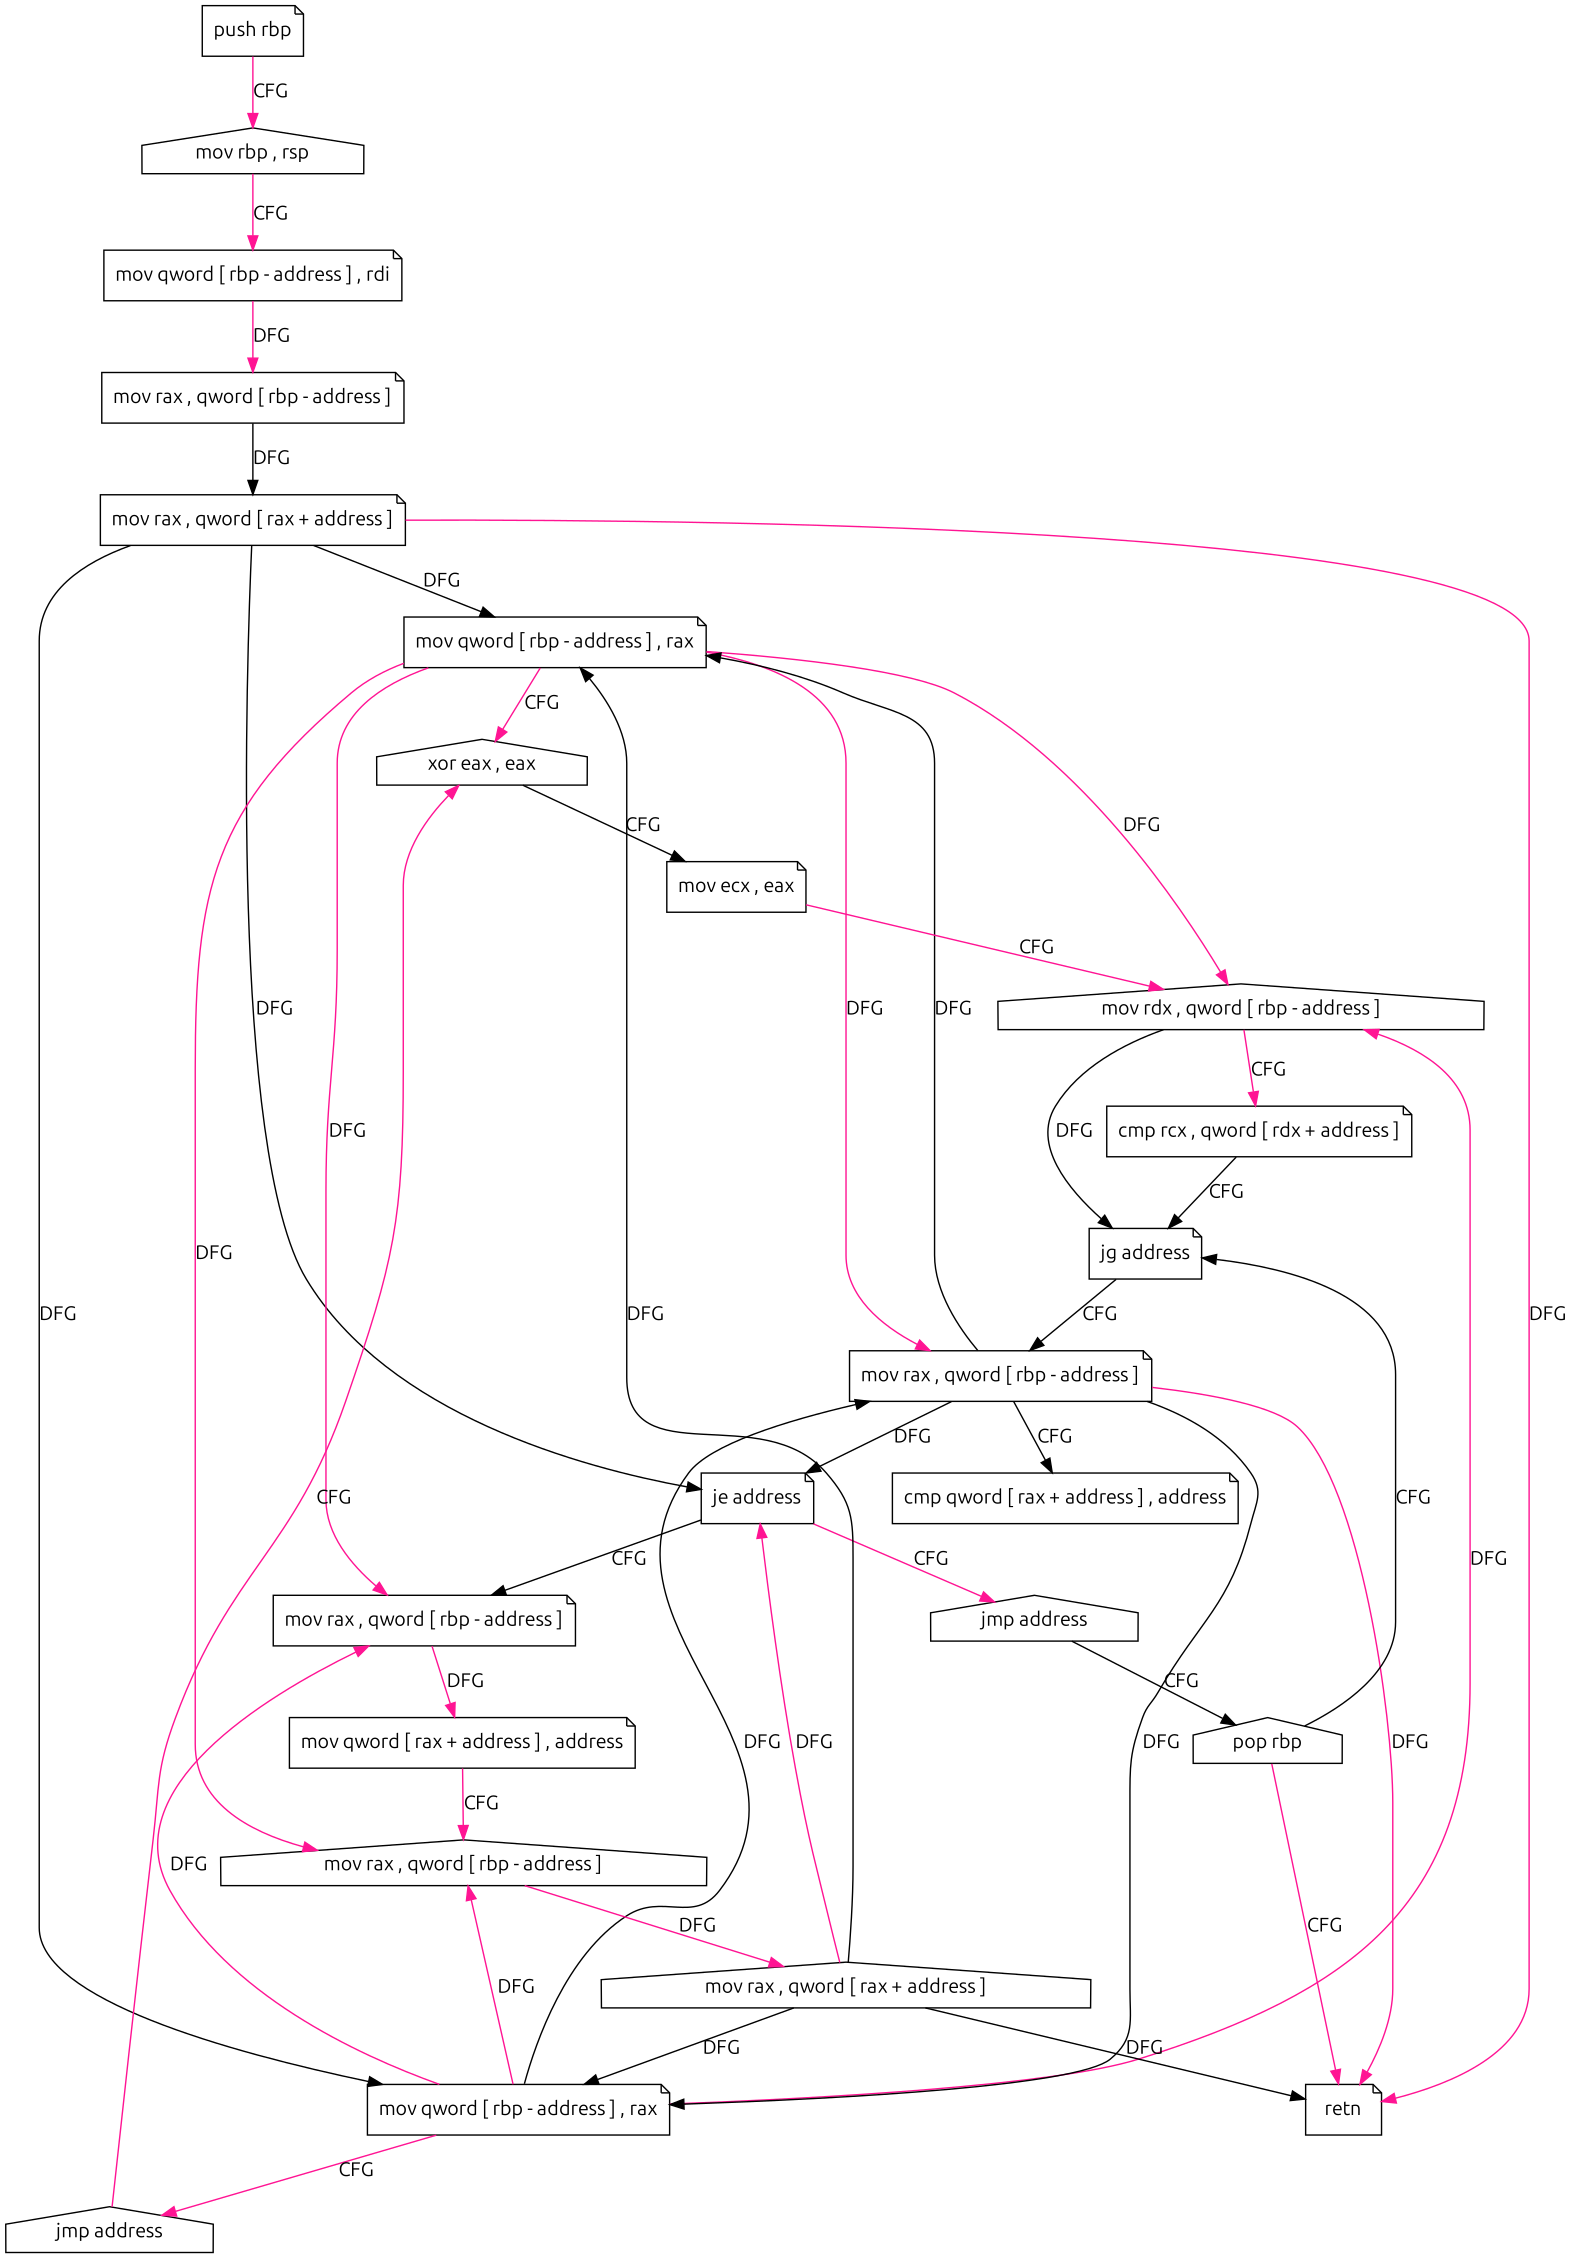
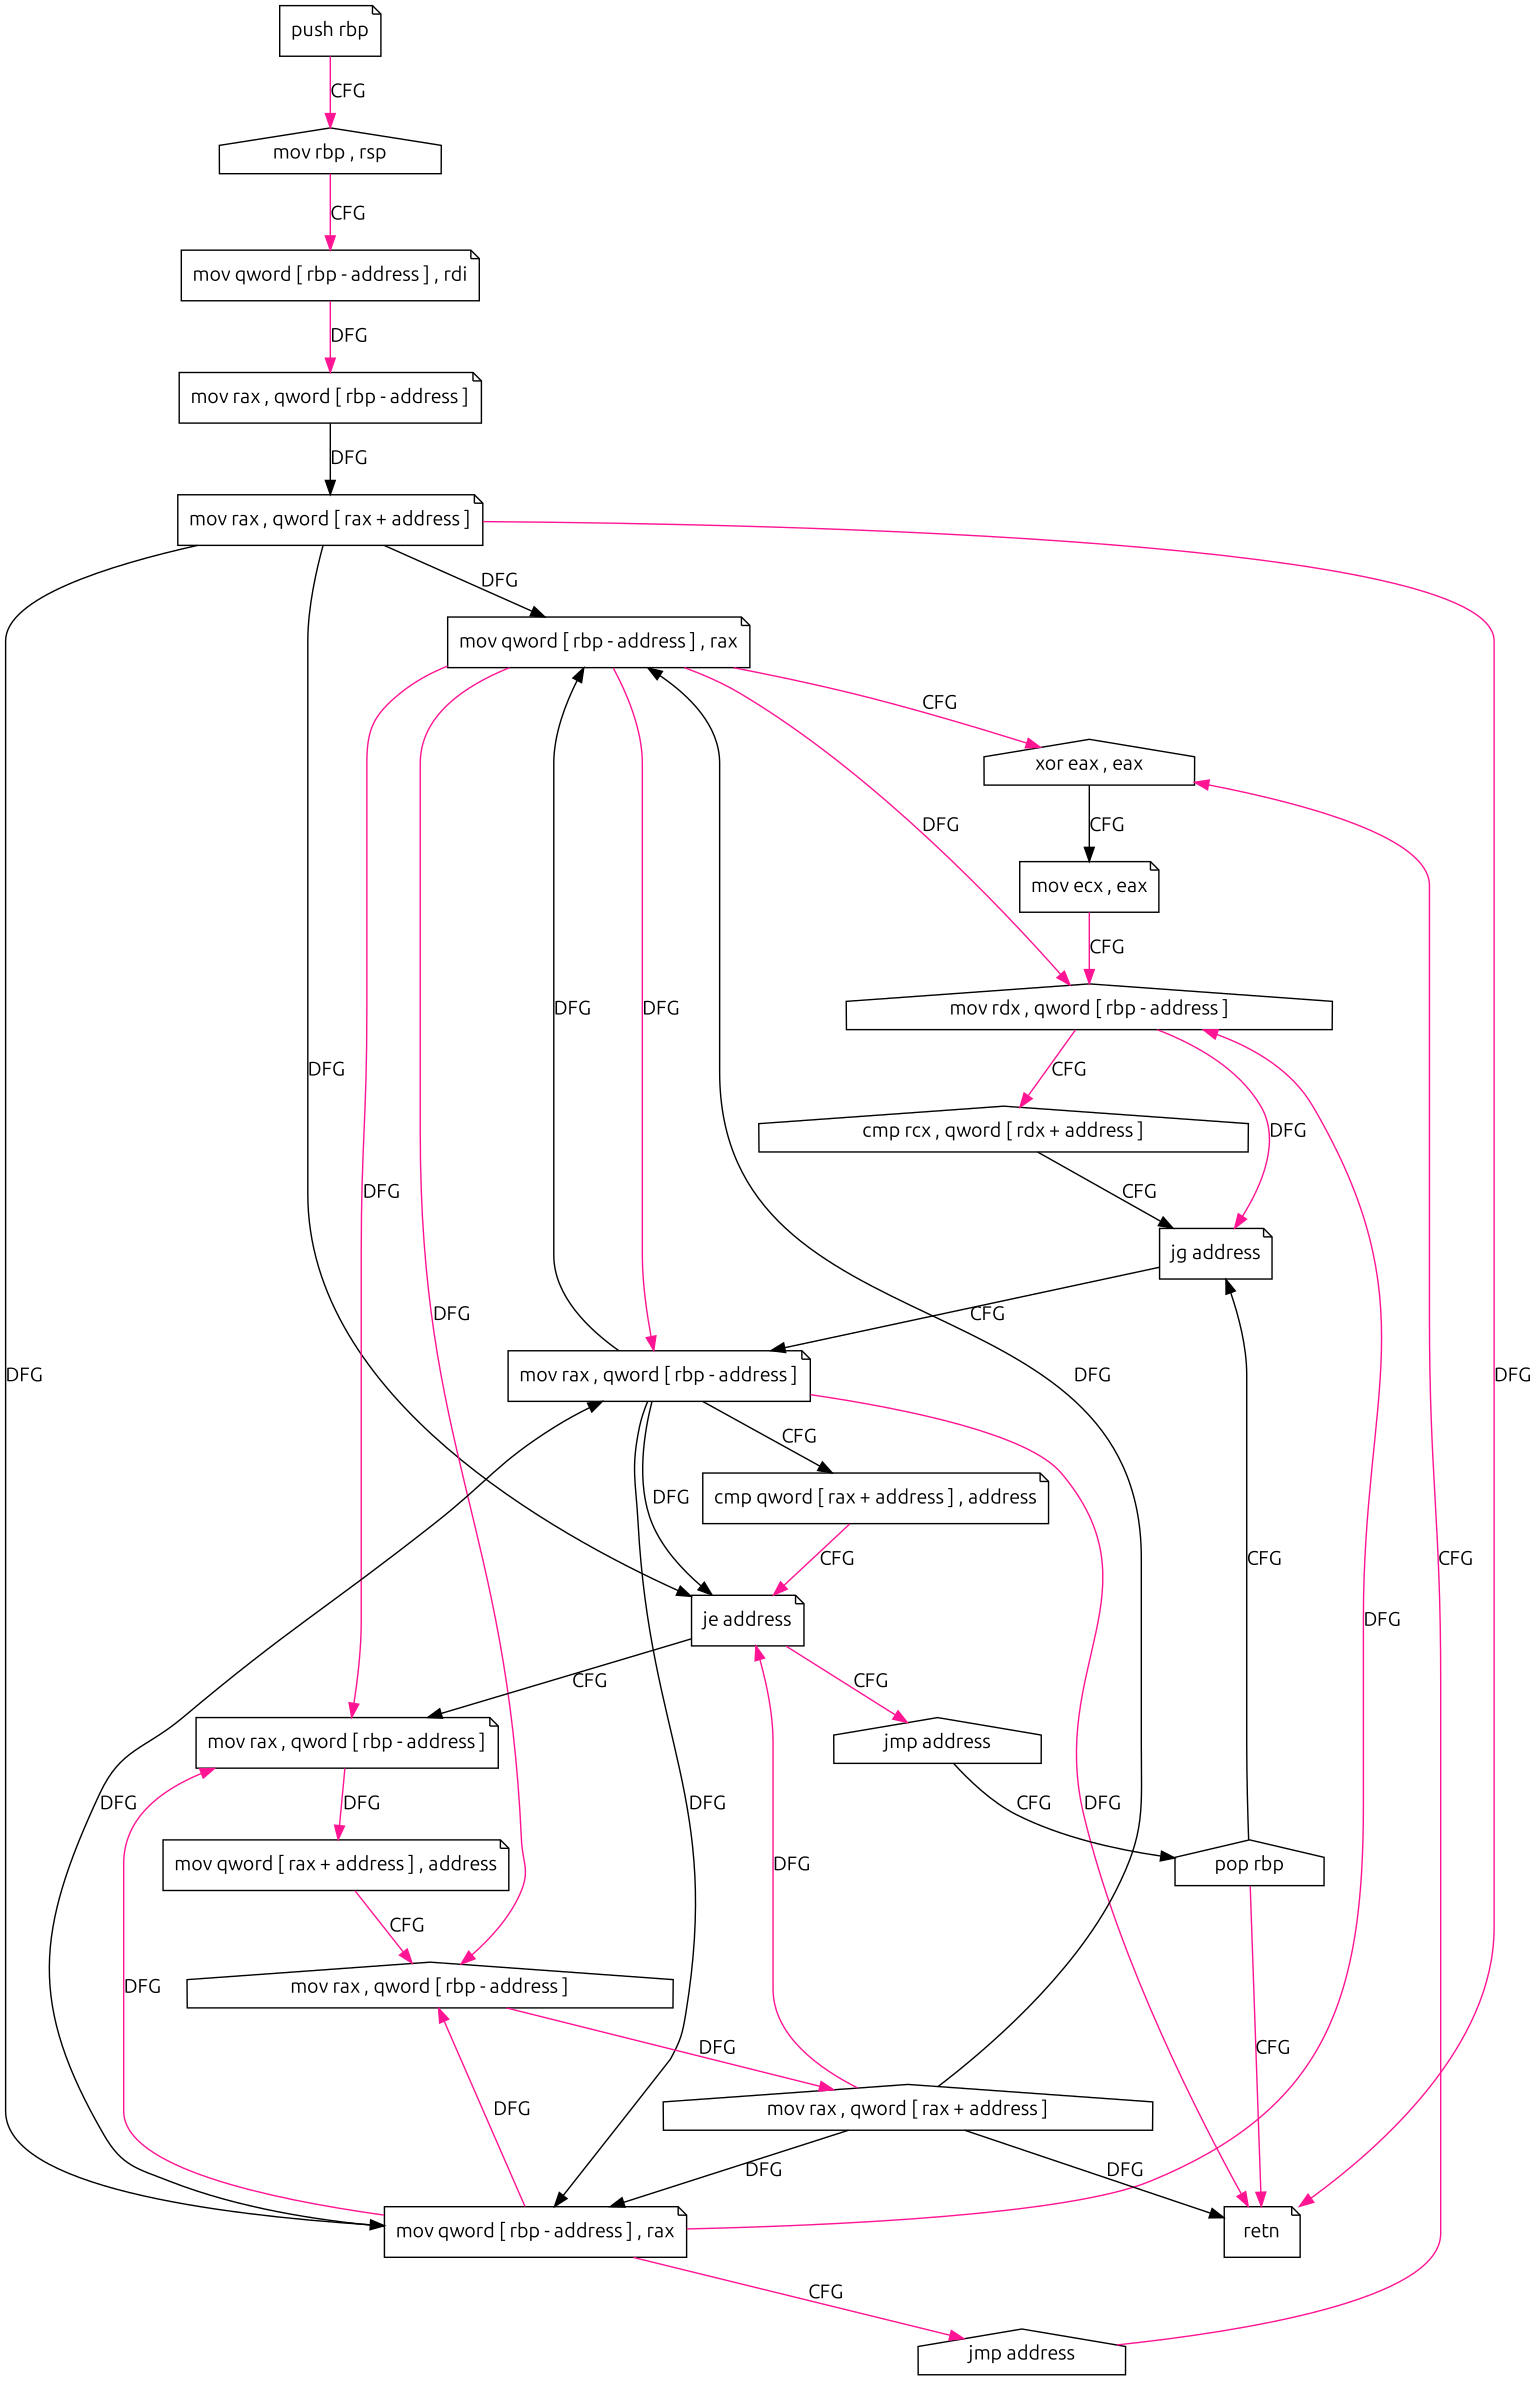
(1056, 1105) -> (1257, 1100)
(1259, 1131) -> (1004, 1131)
none -> (817, 1555)
